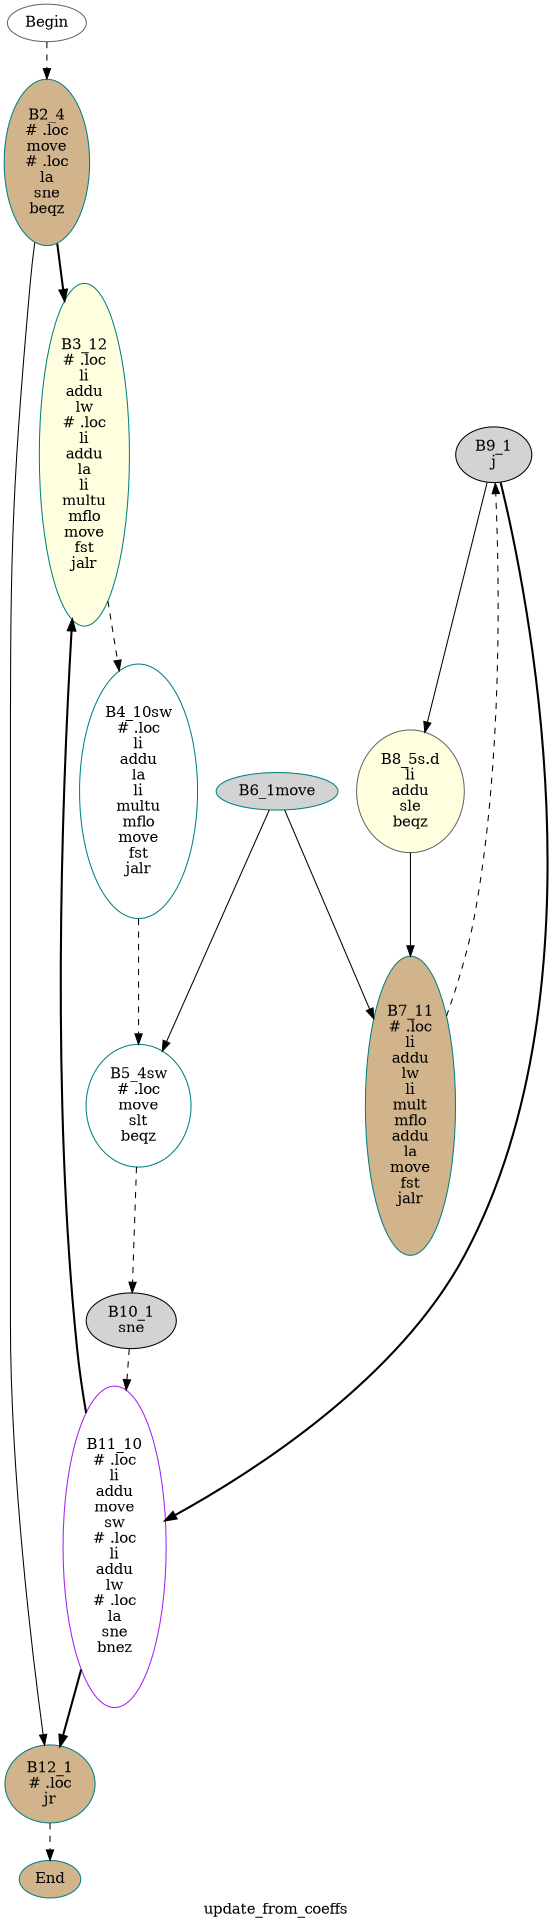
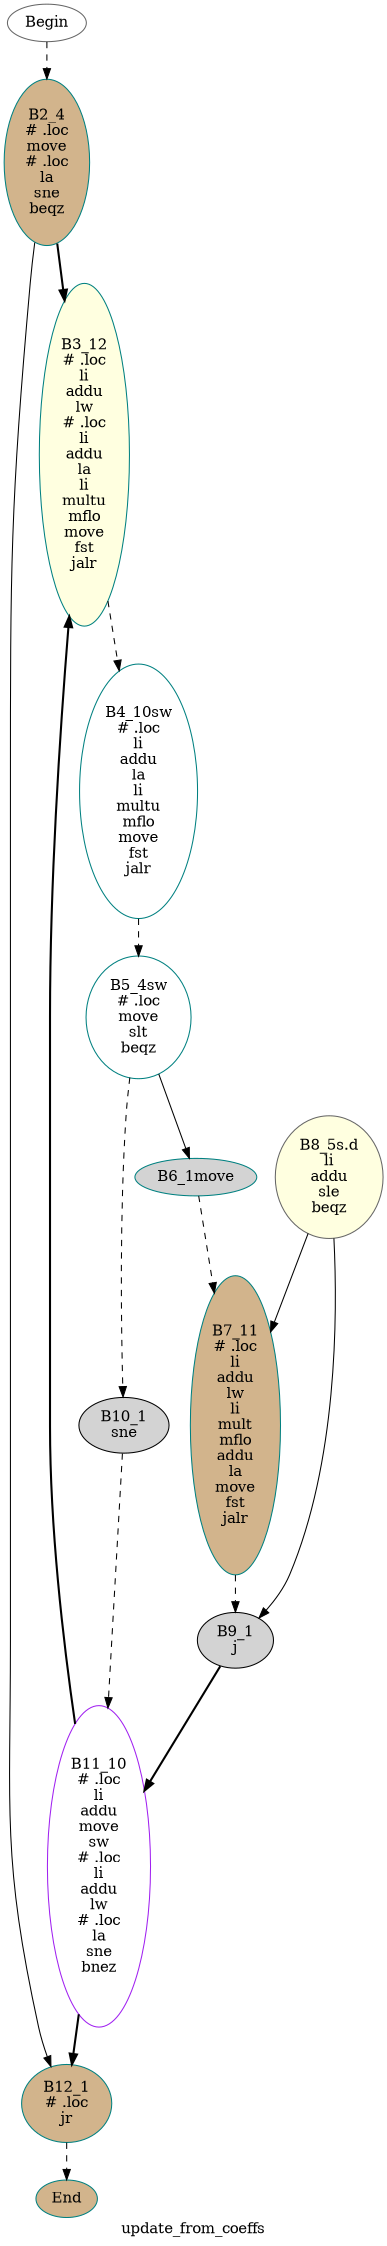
(457, 602) -> (327, 1430)
(327, 910) -> (206, 1239)
(218, 926) -> (172, 1111)
